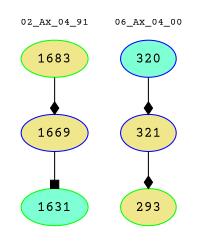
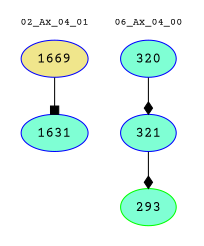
(55, 22) -> (55, 22)
(55, 59) -> none
(148, 133) -> (148, 133)
(55, 207) -> (55, 133)
(148, 207) -> (148, 207)
